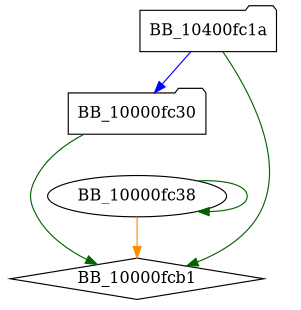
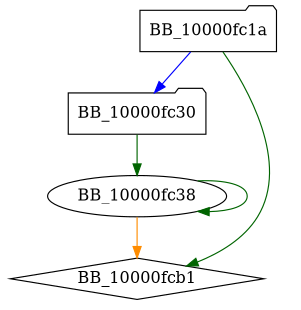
(208, 31) -> (208, 31)
(31, 198) -> (137, 149)
